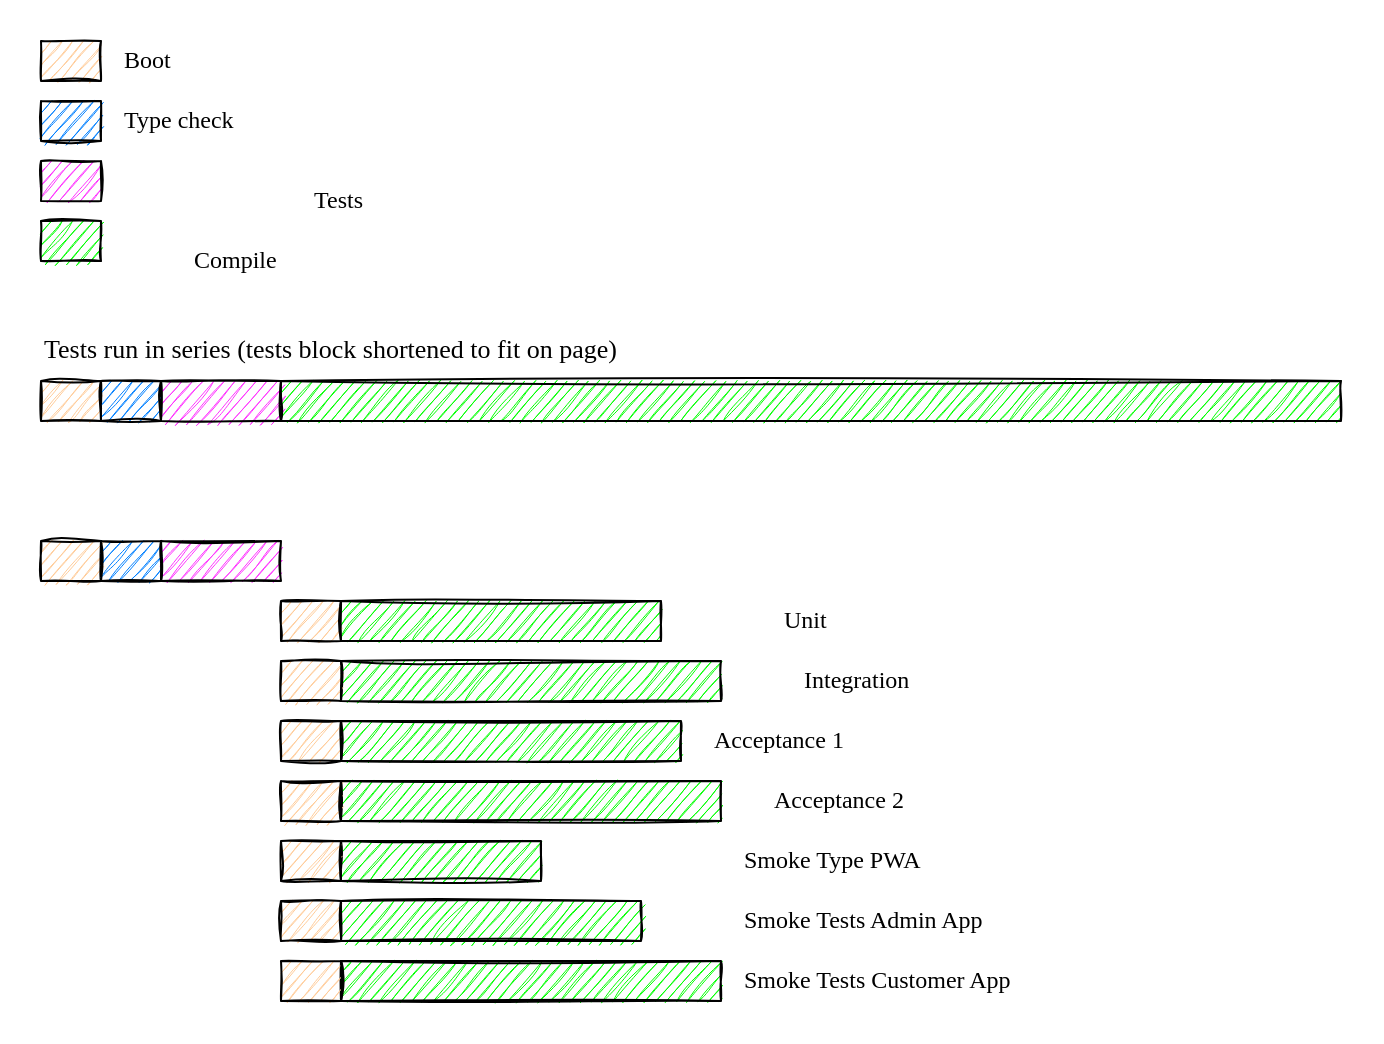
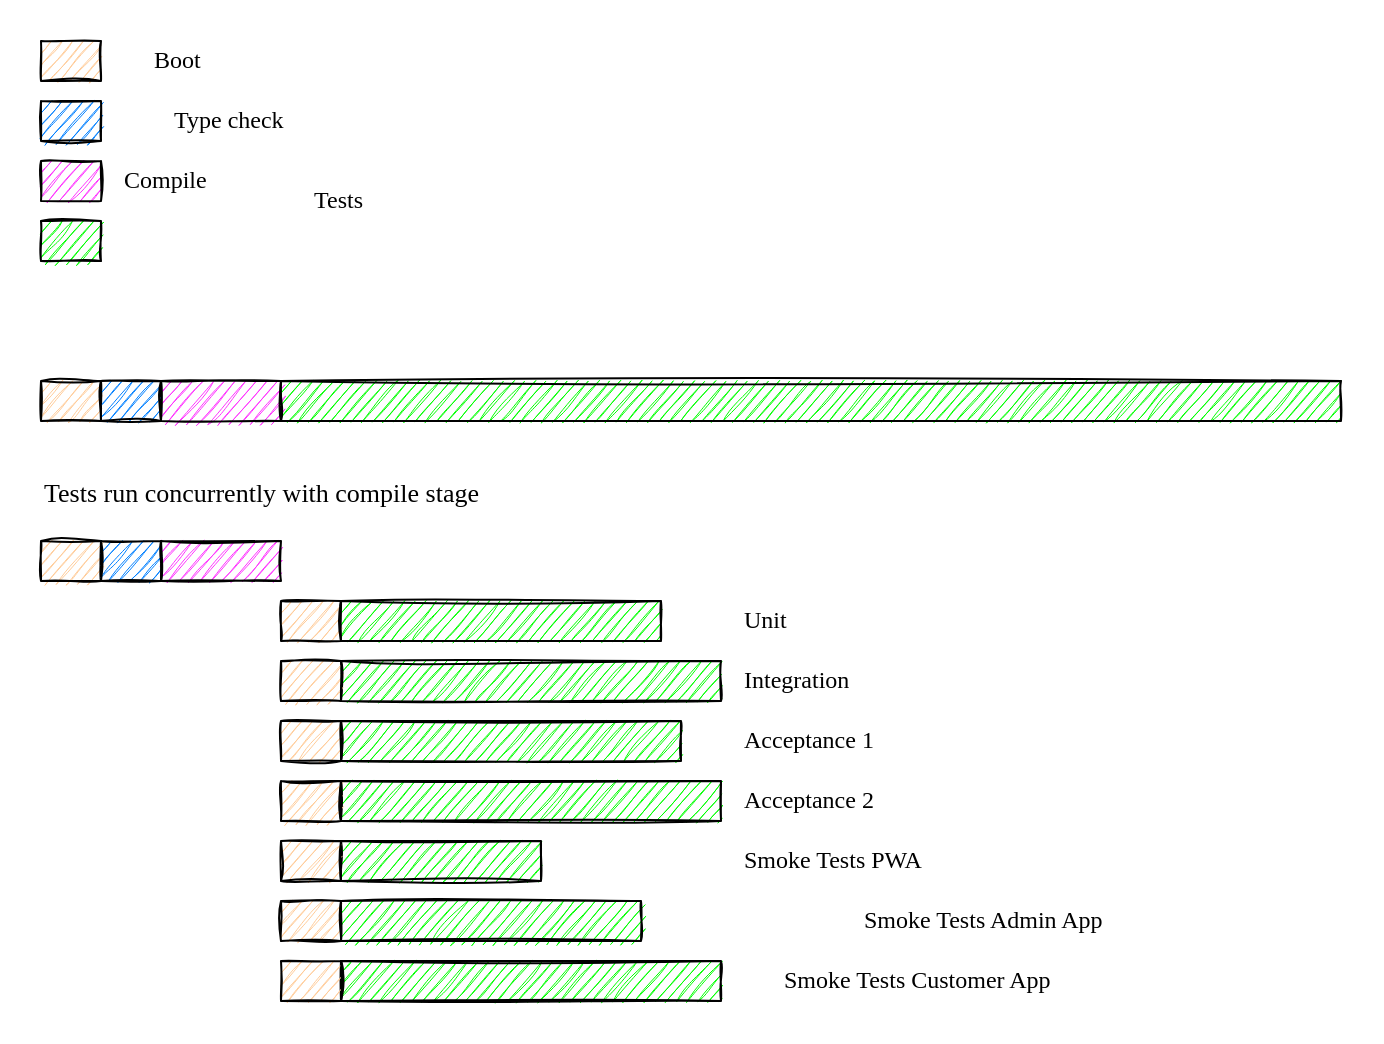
(161, 61) -> (191, 61)
(211, 121) -> (261, 121)
(261, 261) -> (191, 181)
(481, 349) -> none
none -> (371, 493)
(821, 621) -> (781, 621)
(891, 681) -> (831, 681)
(811, 741) -> (841, 741)
(881, 801) -> (851, 801)
(833, 861) -> (840, 861)
(921, 921) -> (1041, 921)
(941, 981) -> (981, 981)
